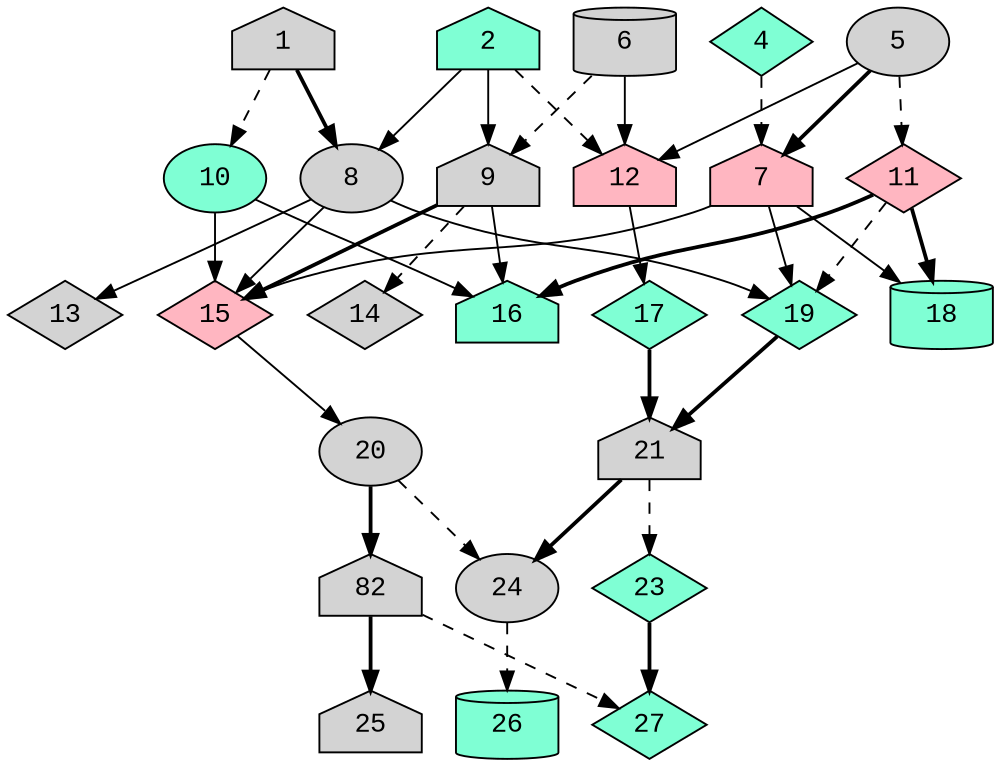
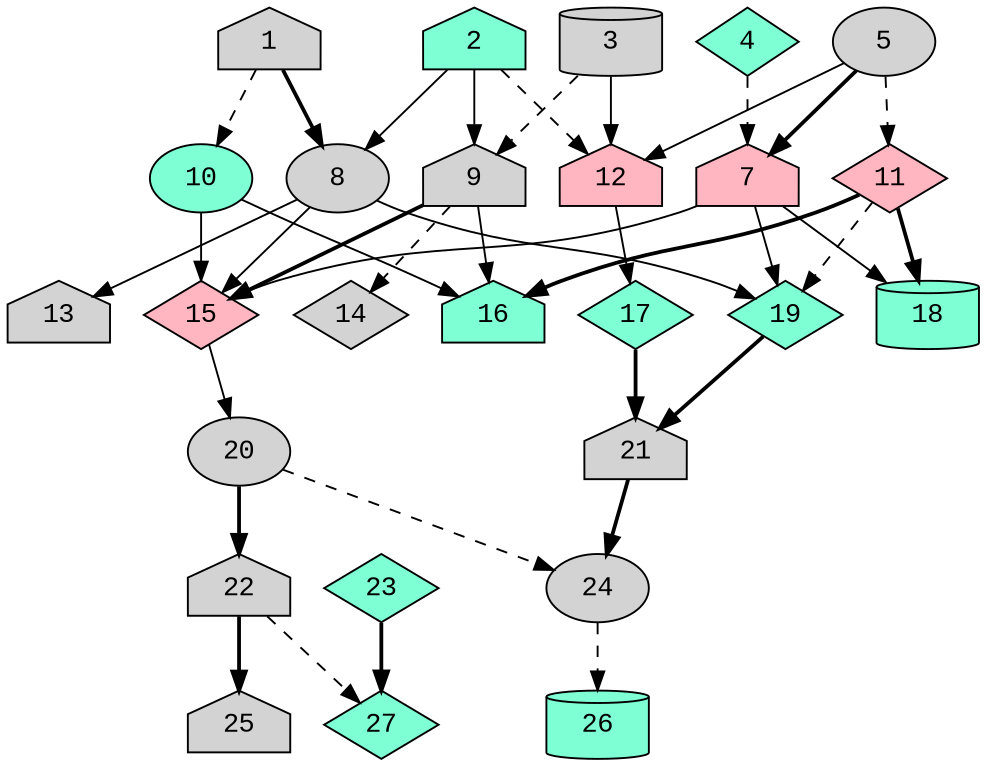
(625, 42) -> (611, 42)
(65, 315) -> (59, 315)
(649, 507) -> none
(371, 588) -> (239, 588)
